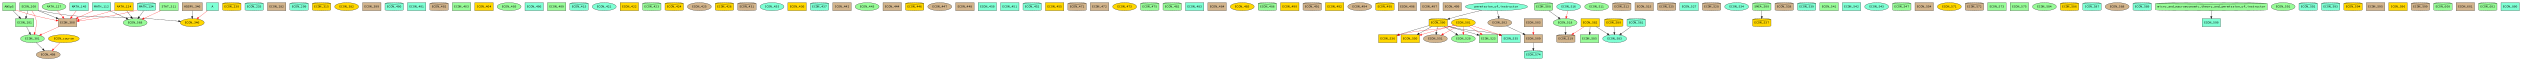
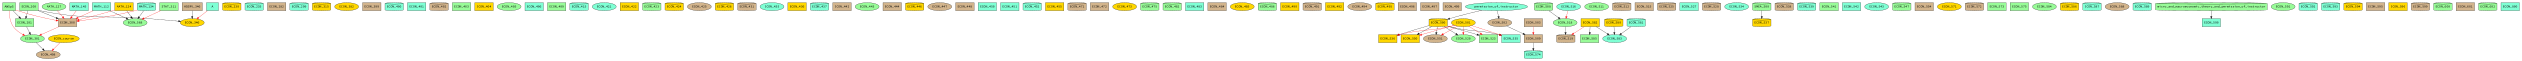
(36, 21) -> (12, 25)
